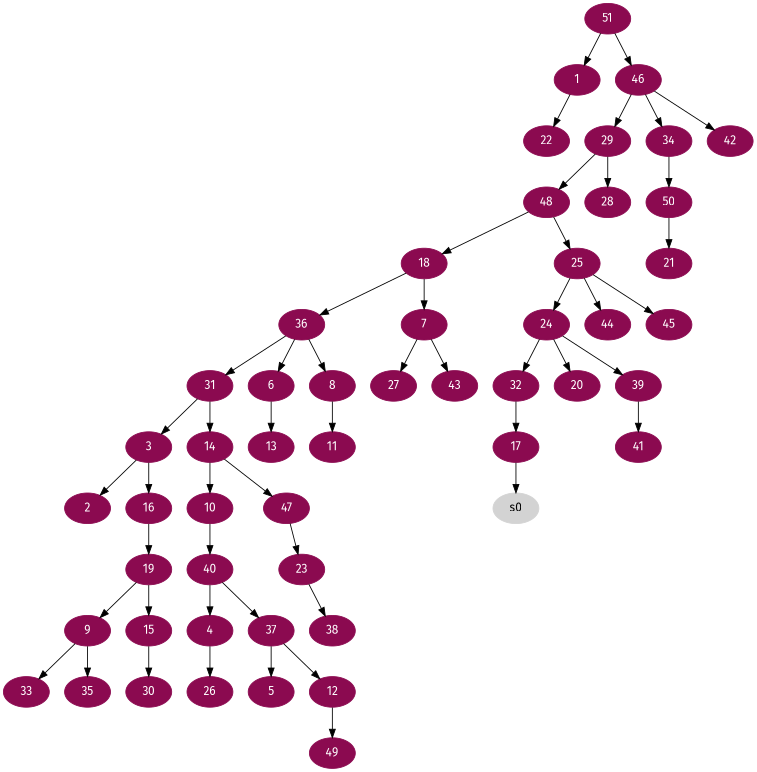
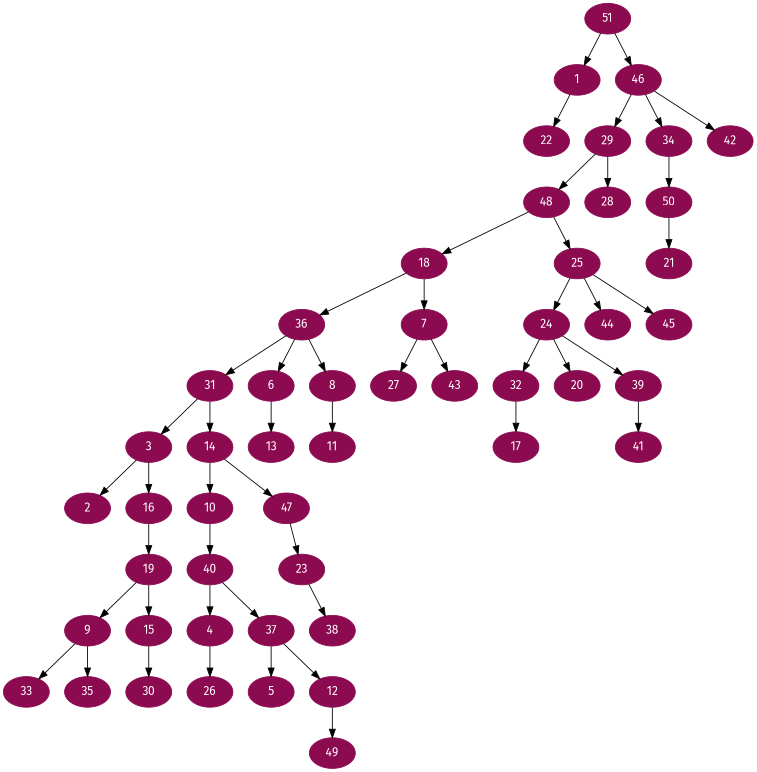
(516, 508) -> none
